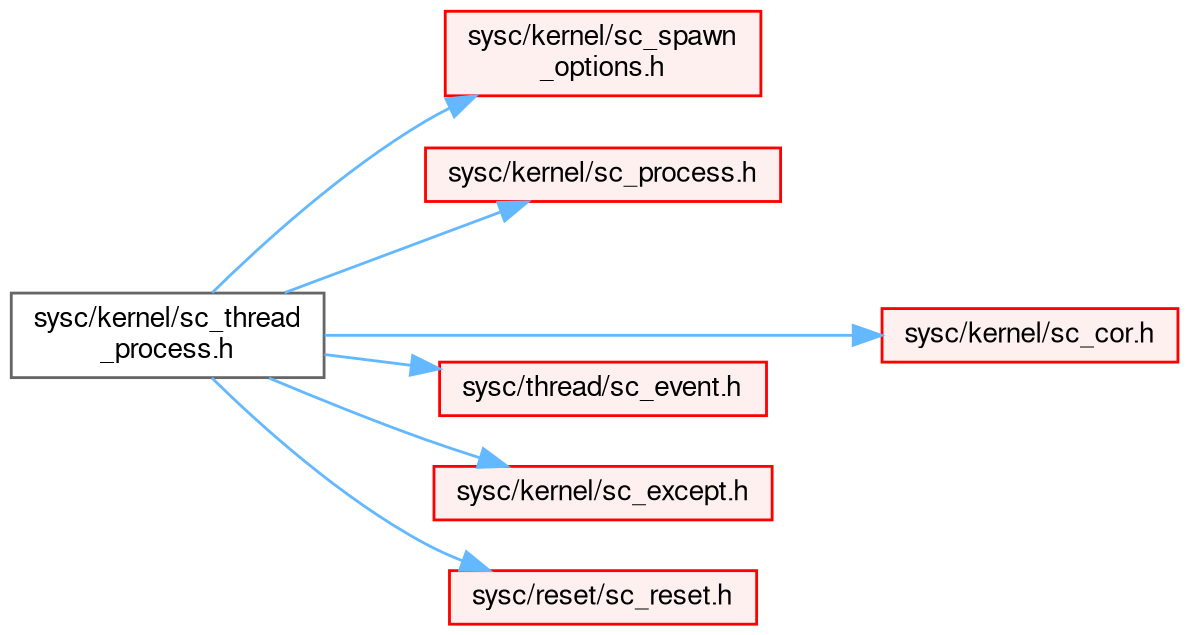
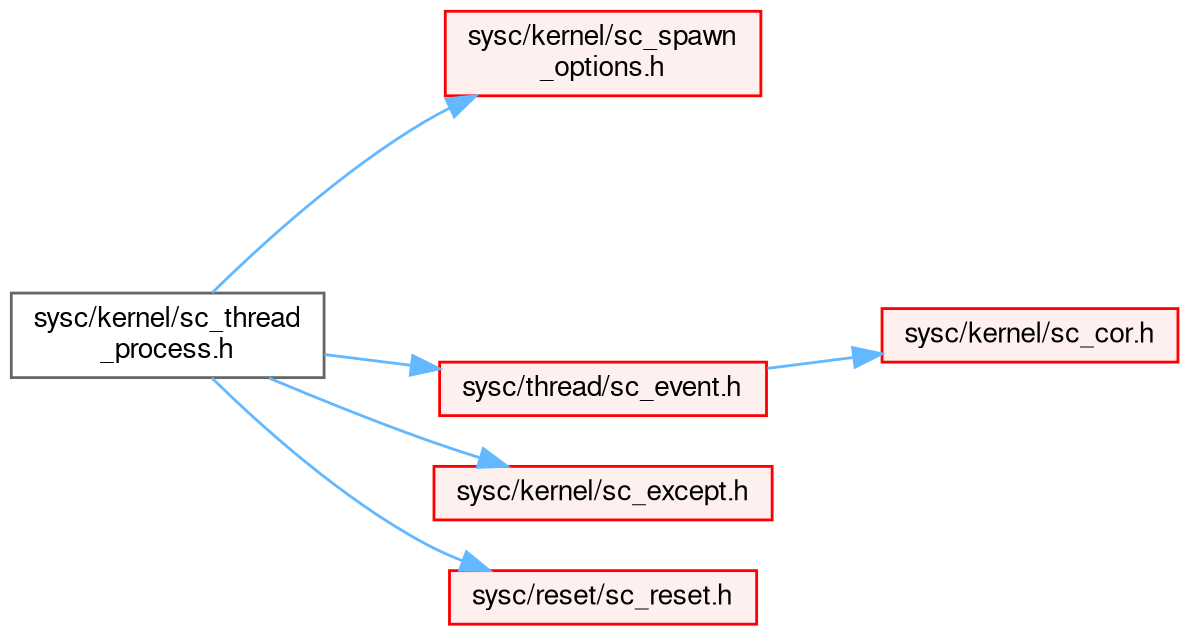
(603, 175) -> none
(588, 335) -> (811, 363)
